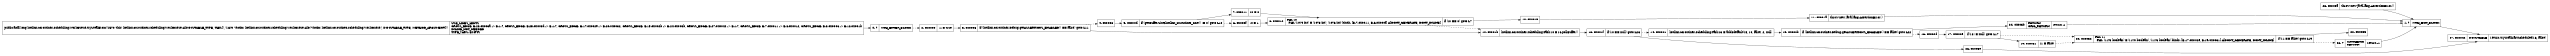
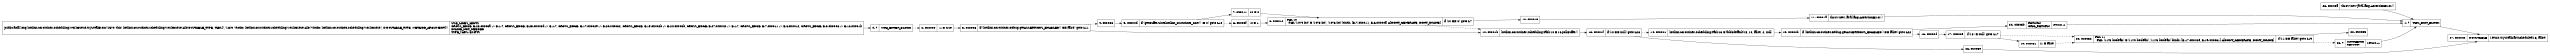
(2426, 23) -> (2426, 23)
